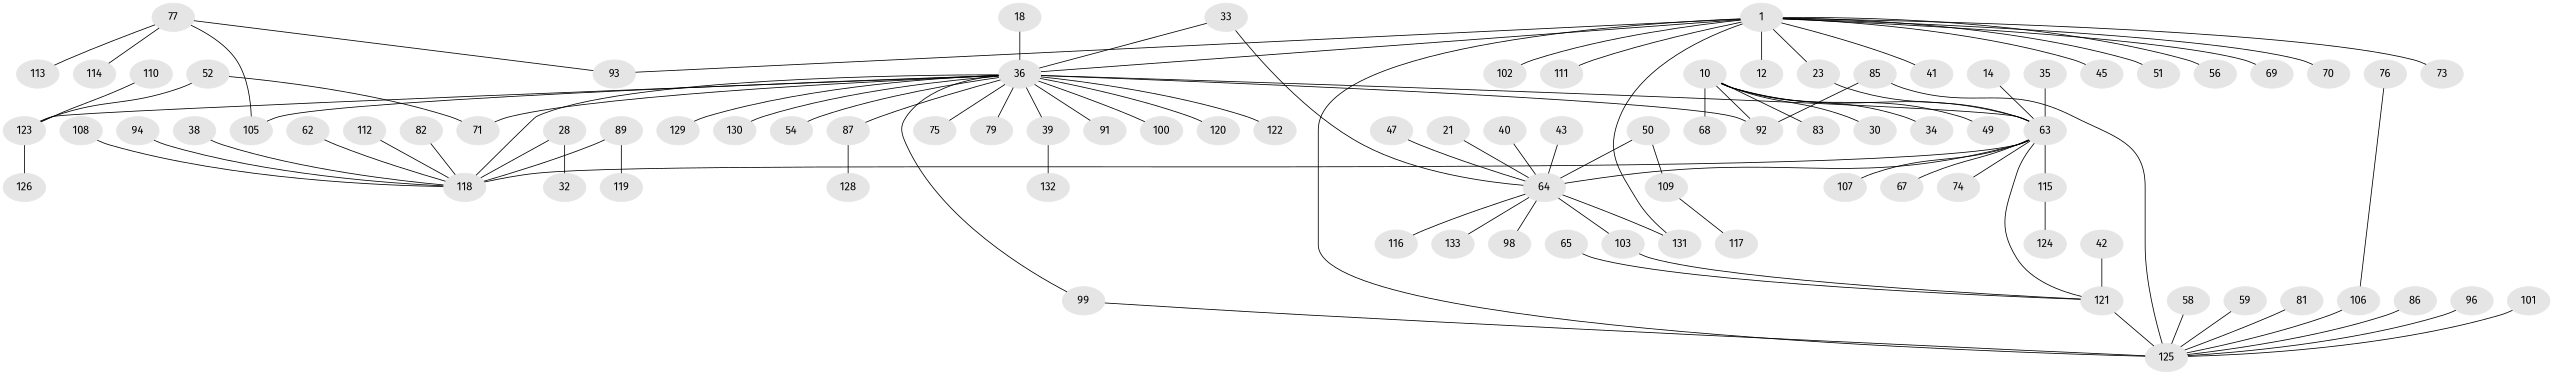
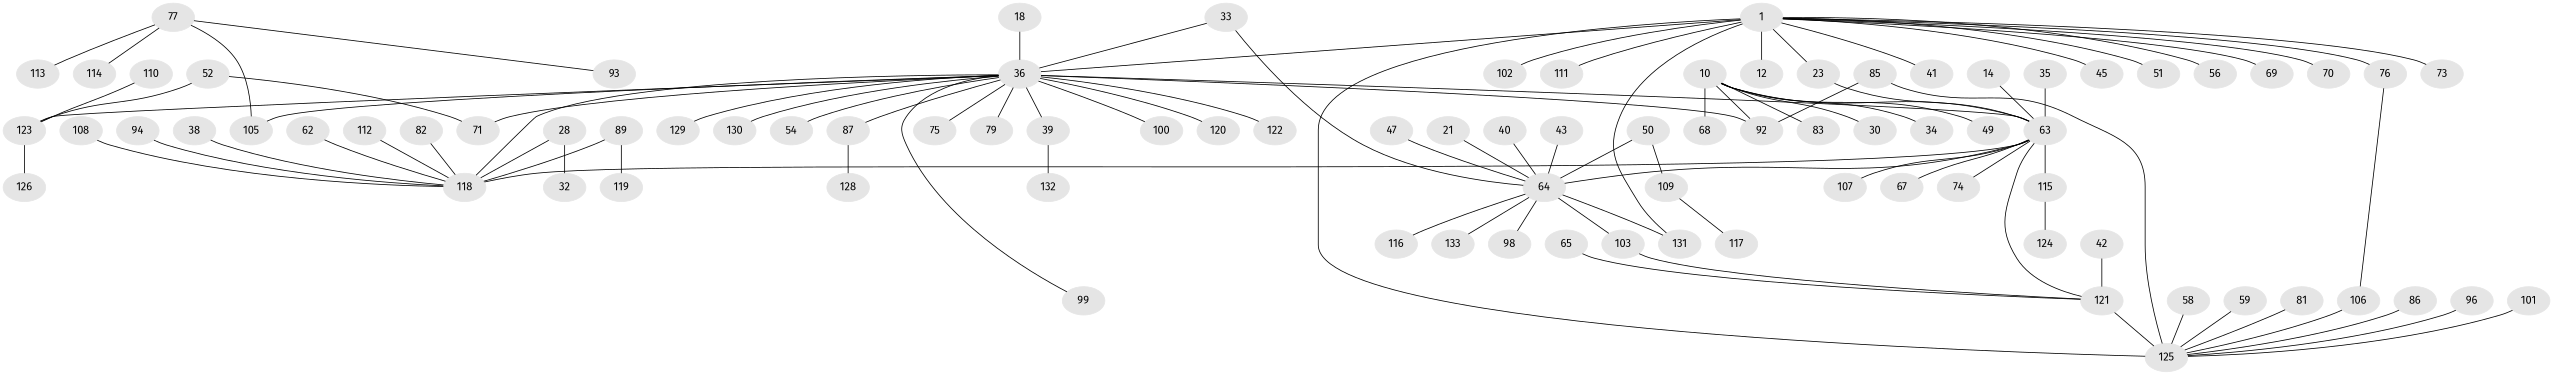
(1188, 46) -> (2077, 30)
(1105, 131) -> none
(1625, 331) -> none
